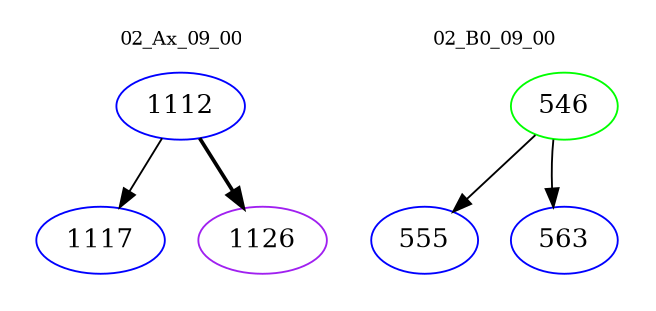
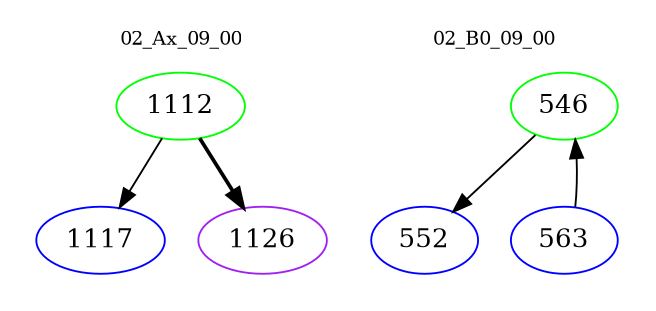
(181, 106) -> (181, 106)
(552, 164) -> (577, 183)
(425, 240) -> (425, 240)
